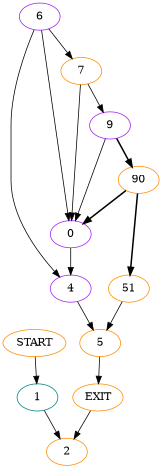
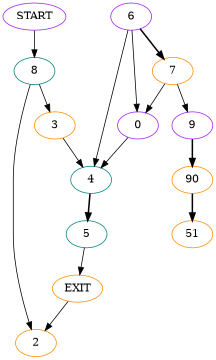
(58, 41) -> (150, 41)
none -> (55, 125)
(92, 176) -> none
(108, 205) -> none
(71, 289) -> (91, 180)
(116, 312) -> none
(84, 313) -> (89, 203)
(34, 343) -> (34, 17)
(100, 343) -> (87, 234)
(37, 397) -> (34, 71)
